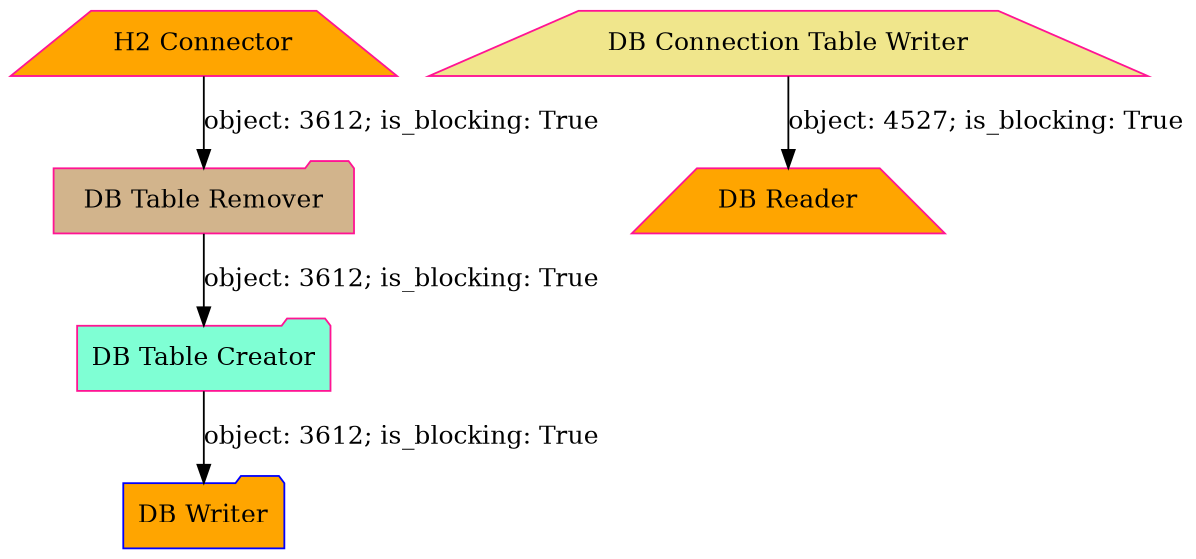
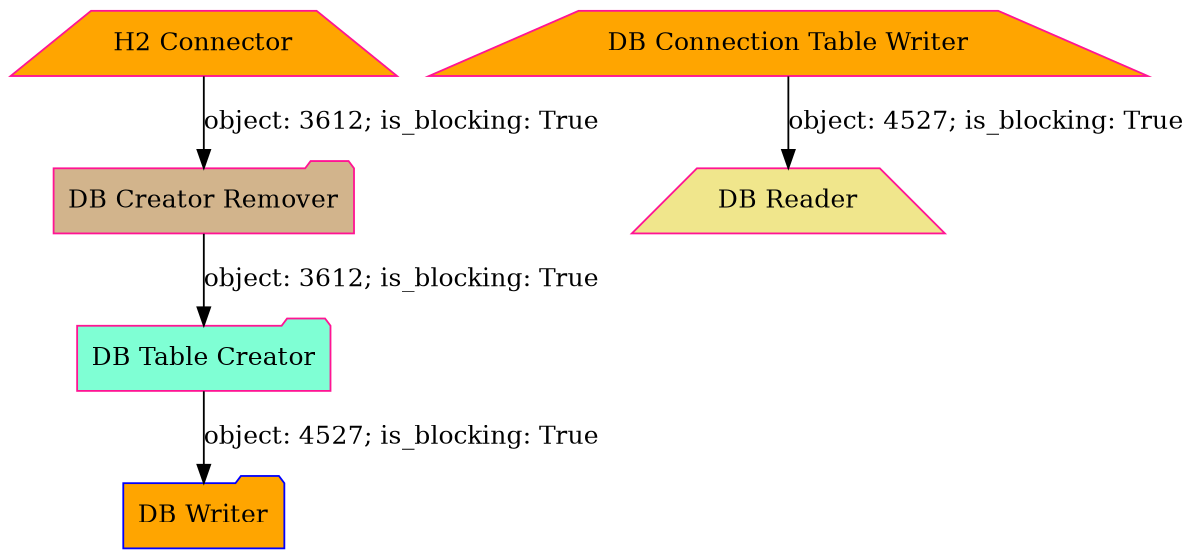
(788, 43) -> (788, 43)
(204, 201) -> (204, 201)
(788, 201) -> (788, 201)
(402, 437) -> (402, 437)
